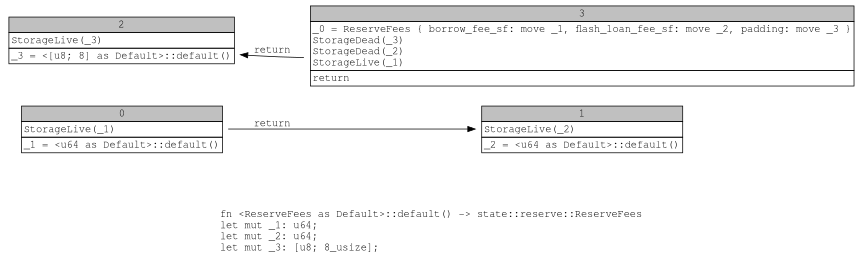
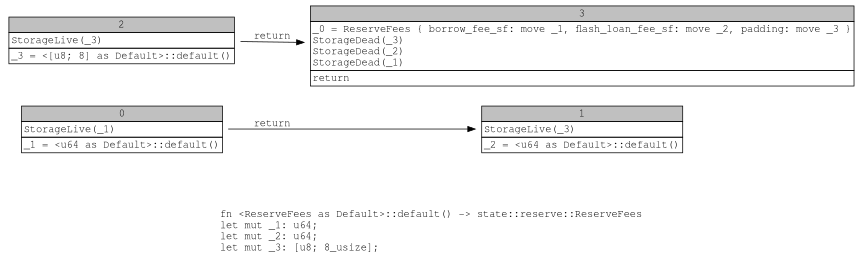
(276, 57) -> (269, 42)
(359, 62) -> (359, 62)
(530, 129) -> (530, 129)
